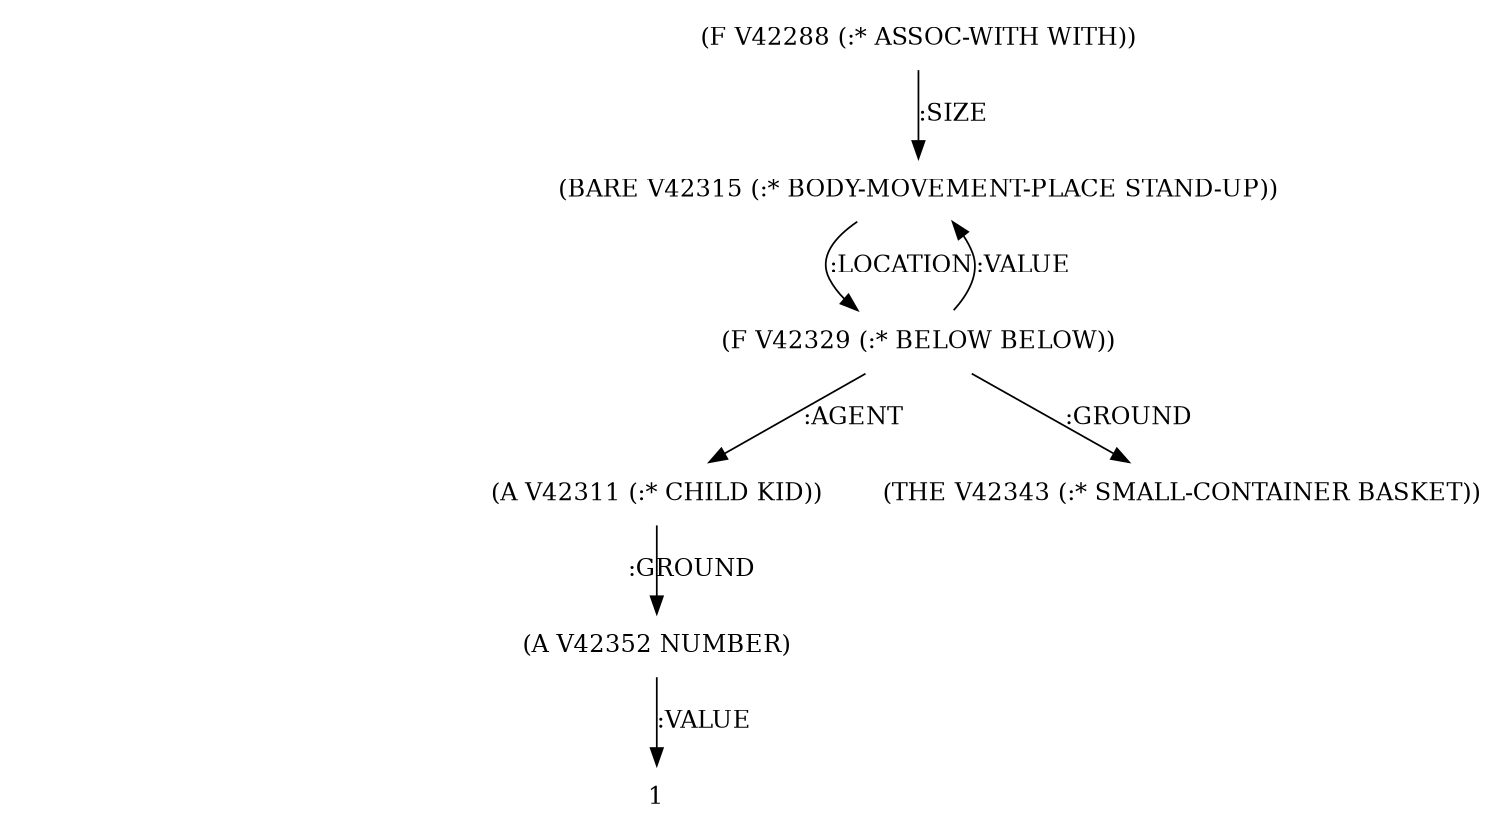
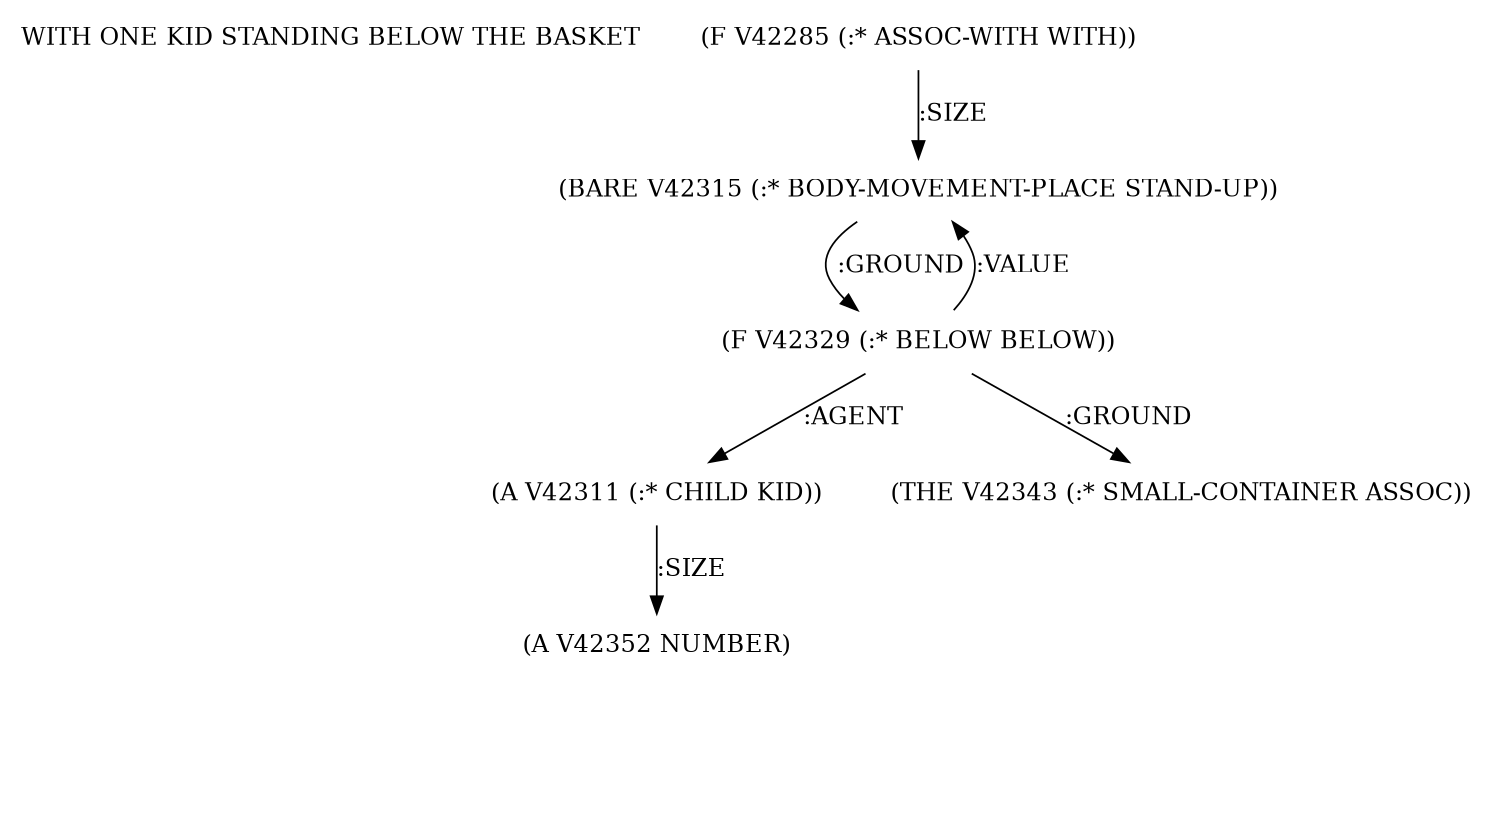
none -> (331, 38)
(918, 38) -> (918, 38)
(901, 266) -> (901, 266)
(1182, 494) -> (1182, 494)
(692, 570) -> (692, 570)
(657, 797) -> none
